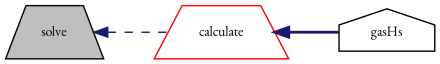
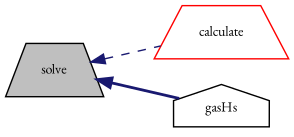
(314, 32) -> (145, 91)
